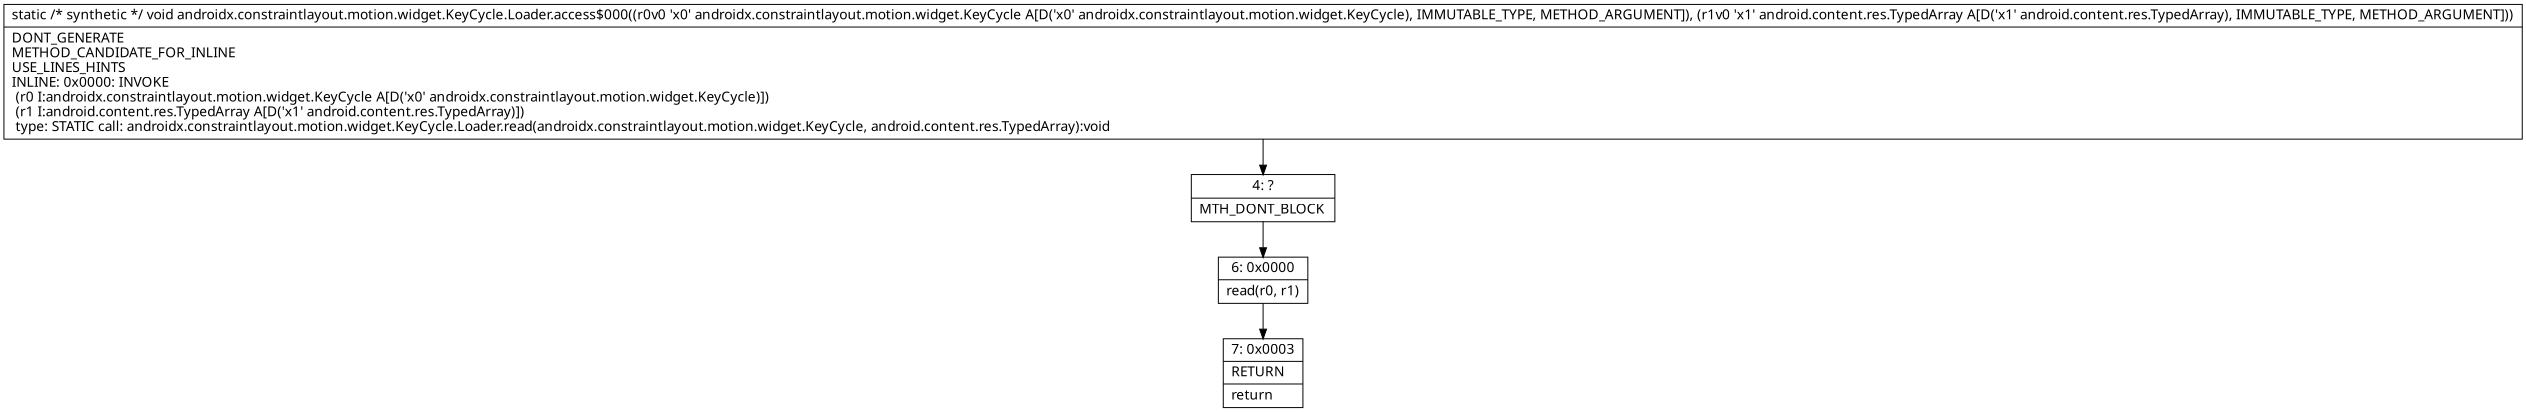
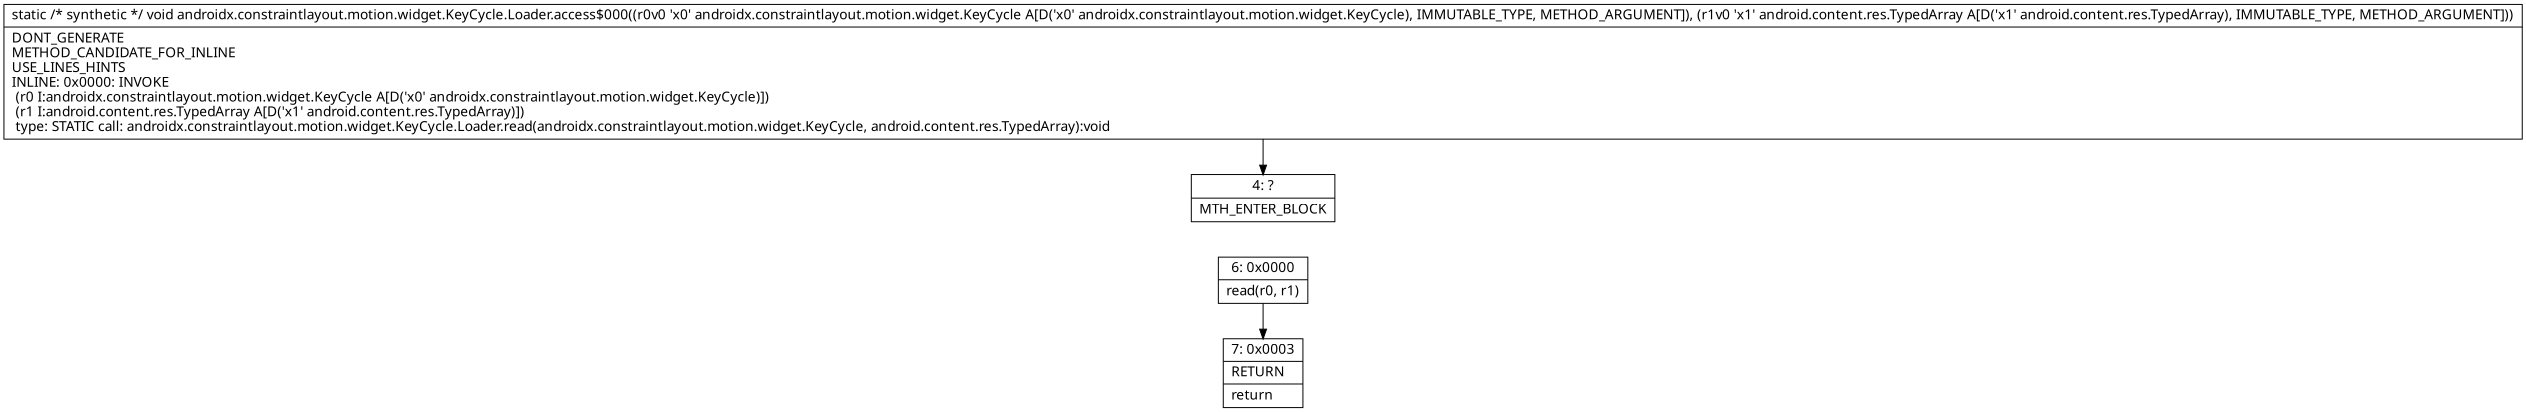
(1262, 209) -> (1263, 209)
(1263, 235) -> none
